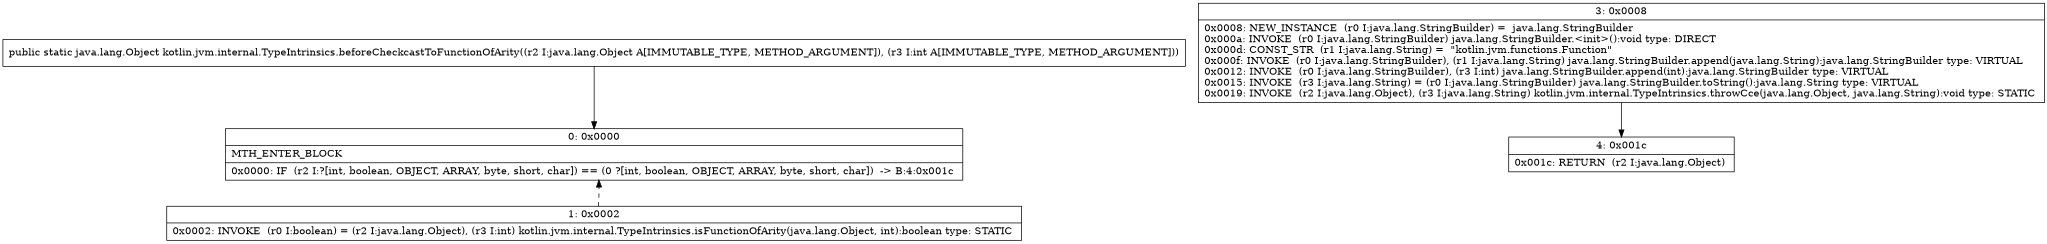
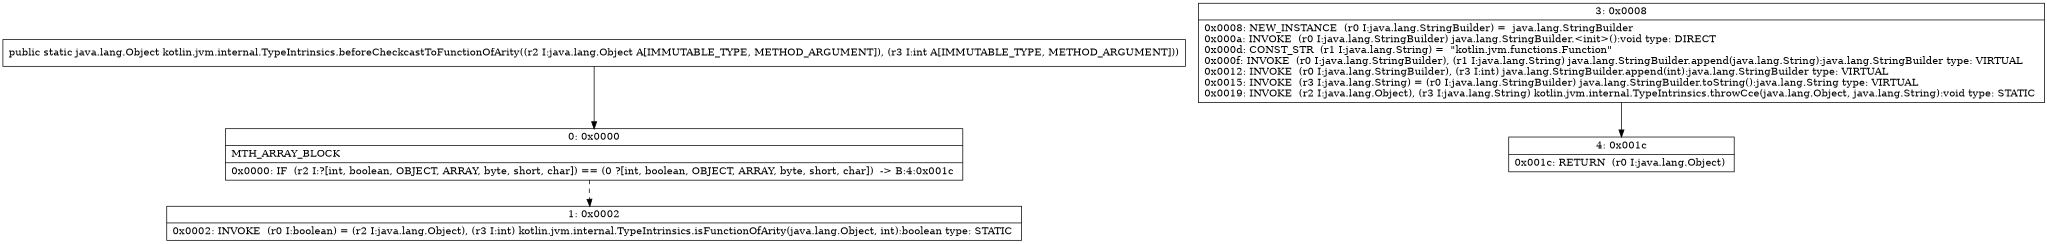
(287, 154) -> (286, 154)
(1621, 163) -> (1621, 163)
(599, 197) -> (589, 190)
